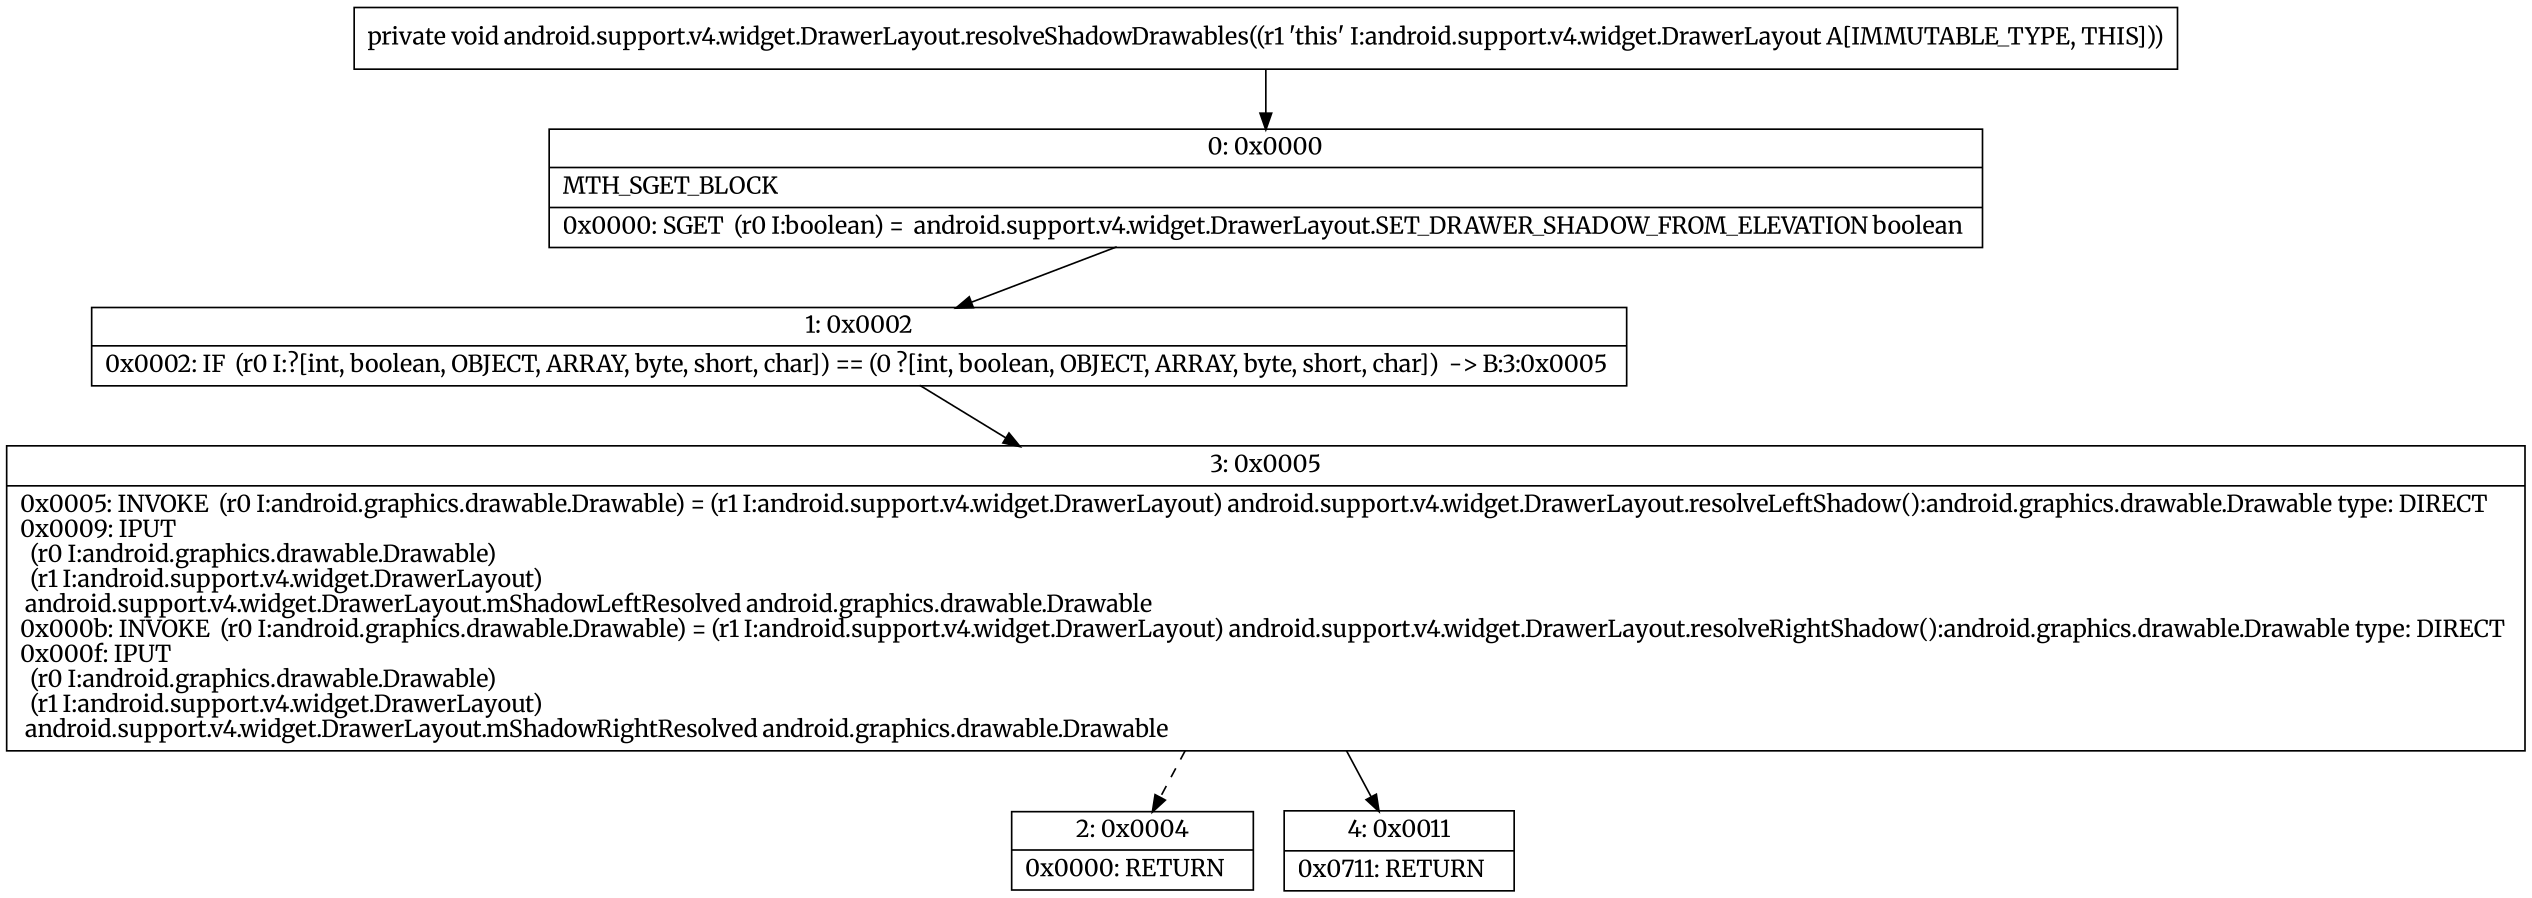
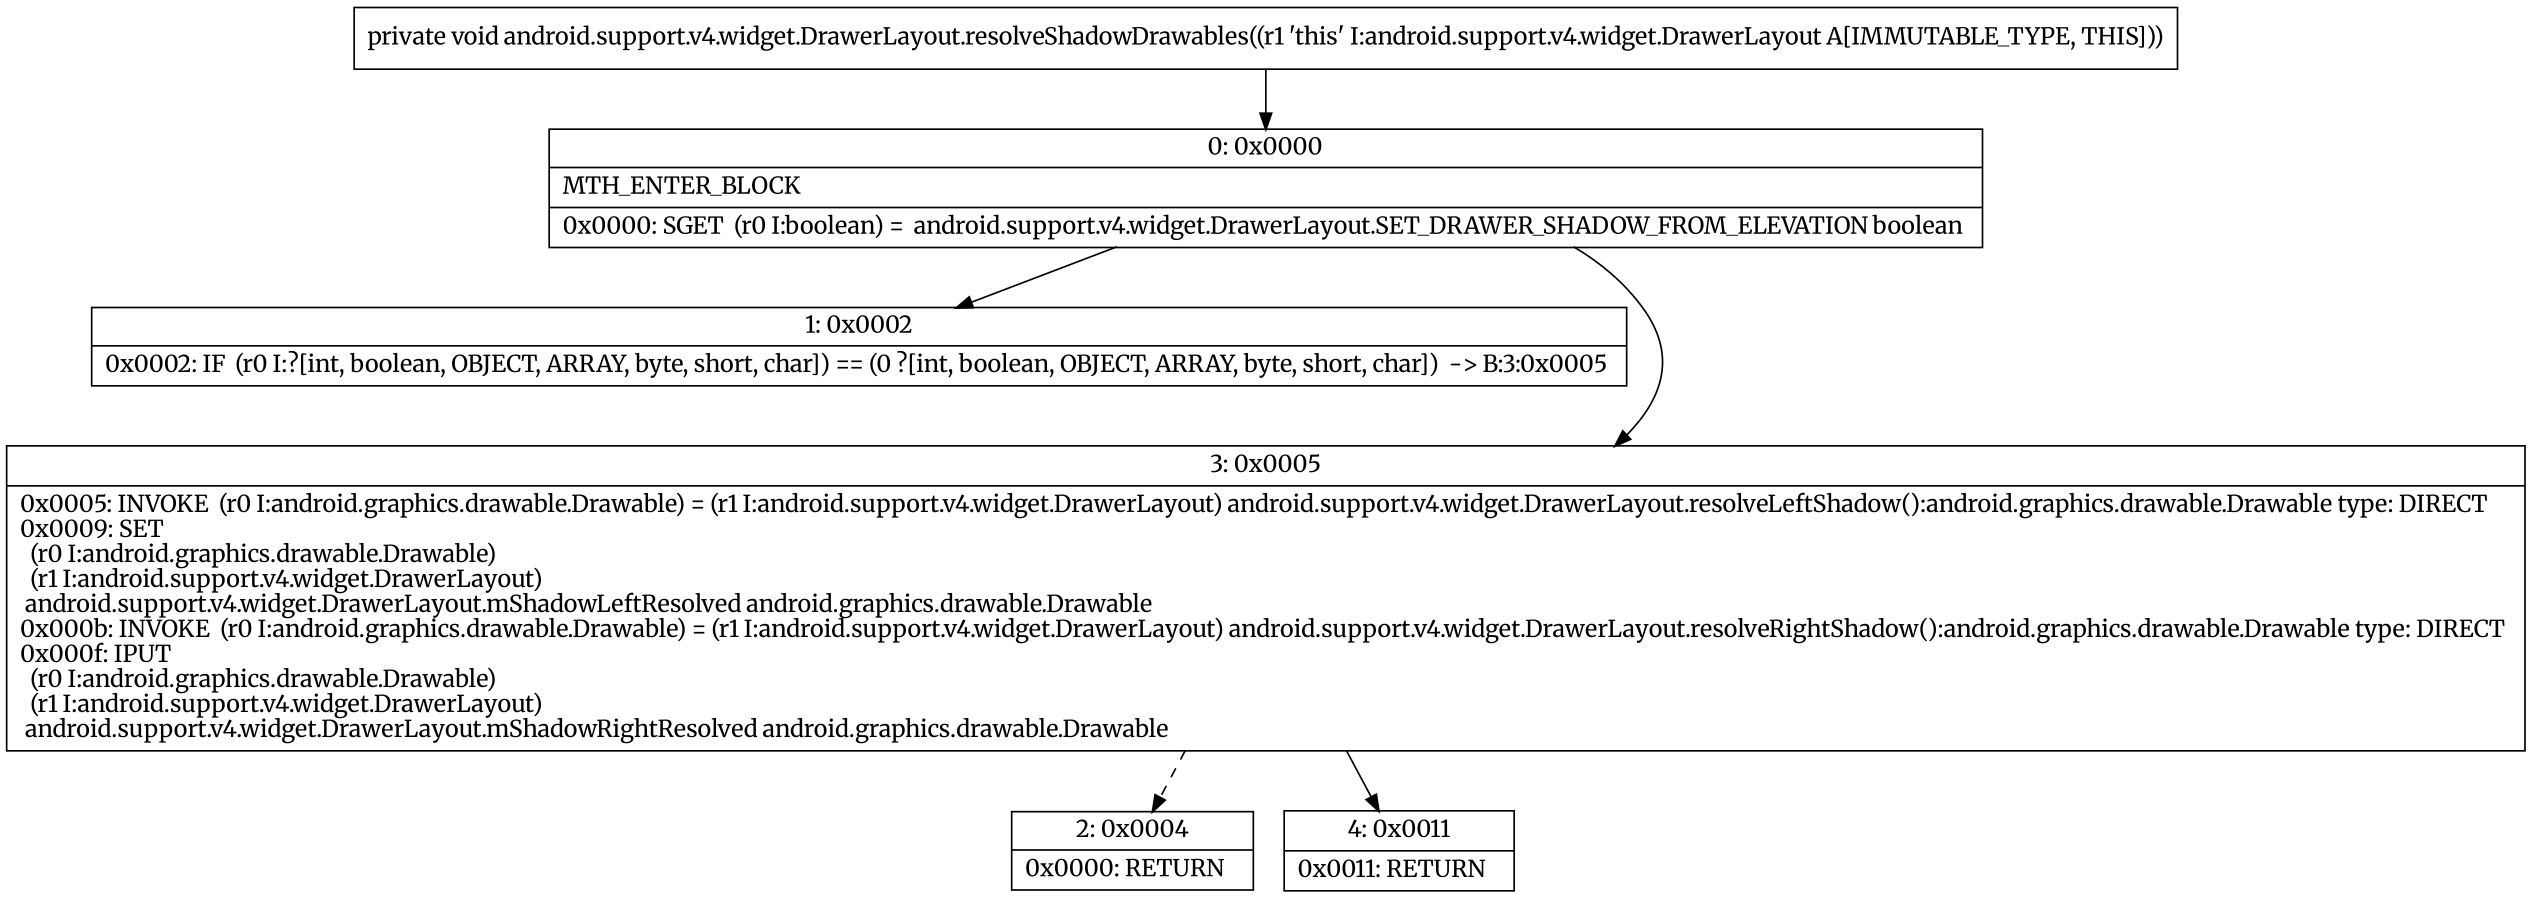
(671, 187) -> (682, 187)
(963, 412) -> (1655, 329)
(103, 530) -> (98, 530)
(1398, 870) -> (1399, 870)
